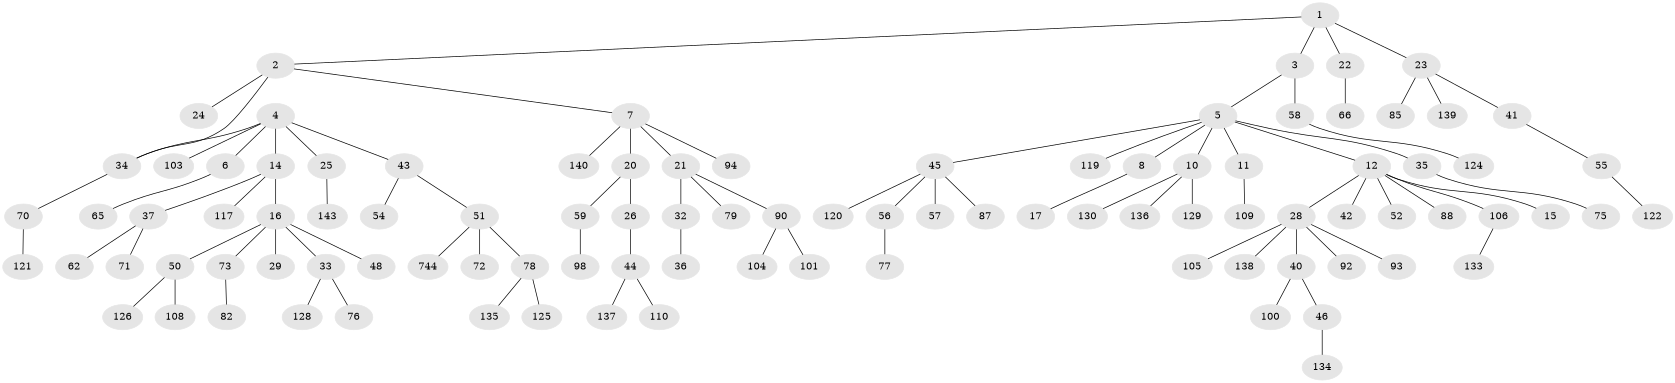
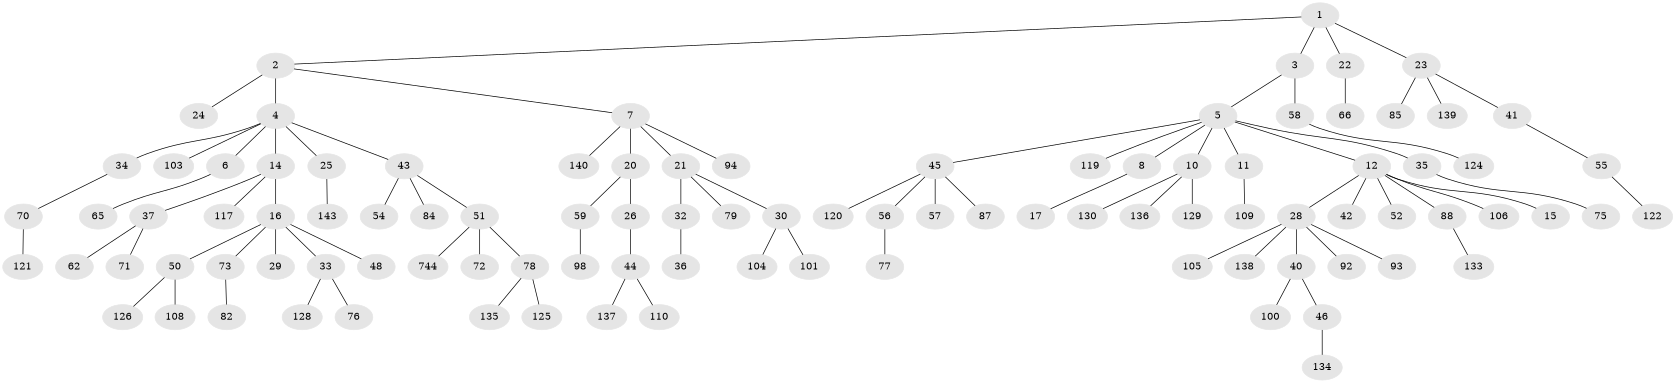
(220, 131) -> (276, 91)
none -> (429, 217)
(781, 217) -> (781, 217)
(1486, 242) -> (1461, 242)
